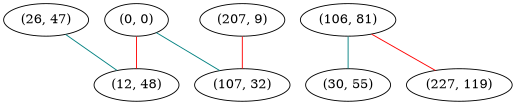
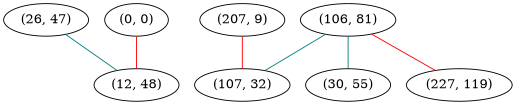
(188, 52) -> (295, 52)
